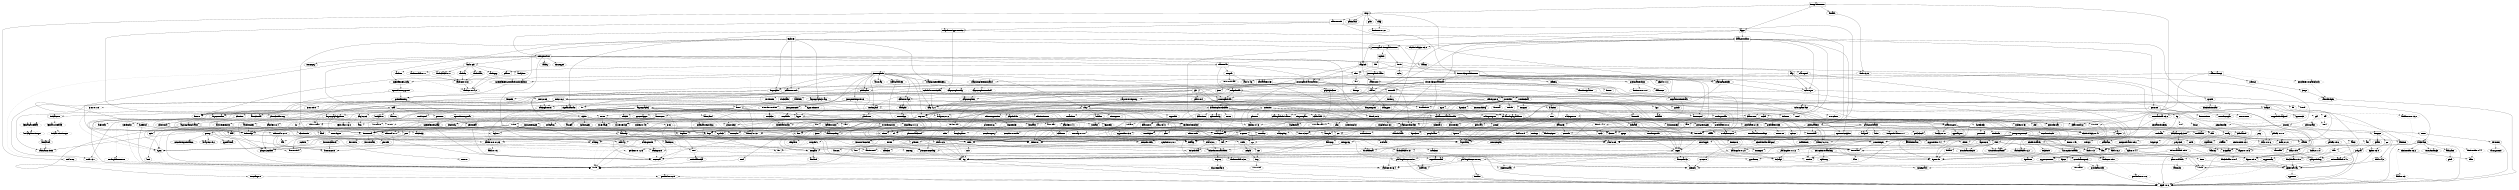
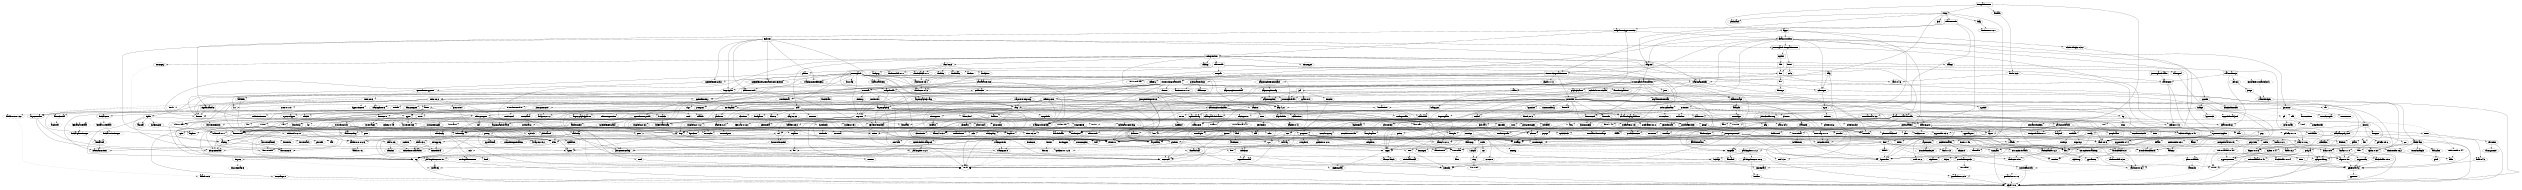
none -> (794, 134)
